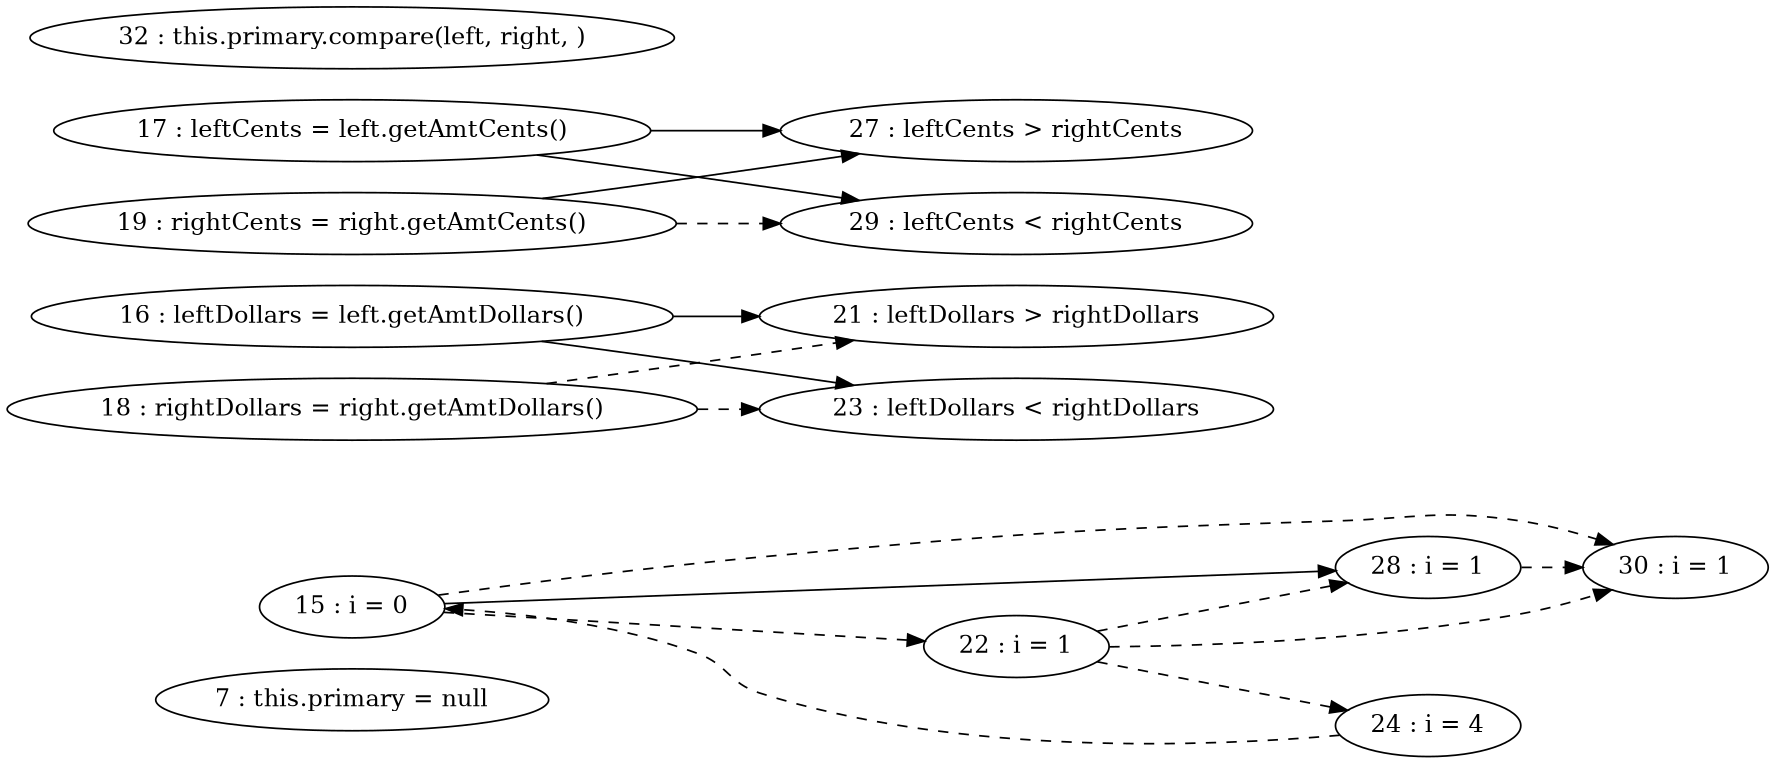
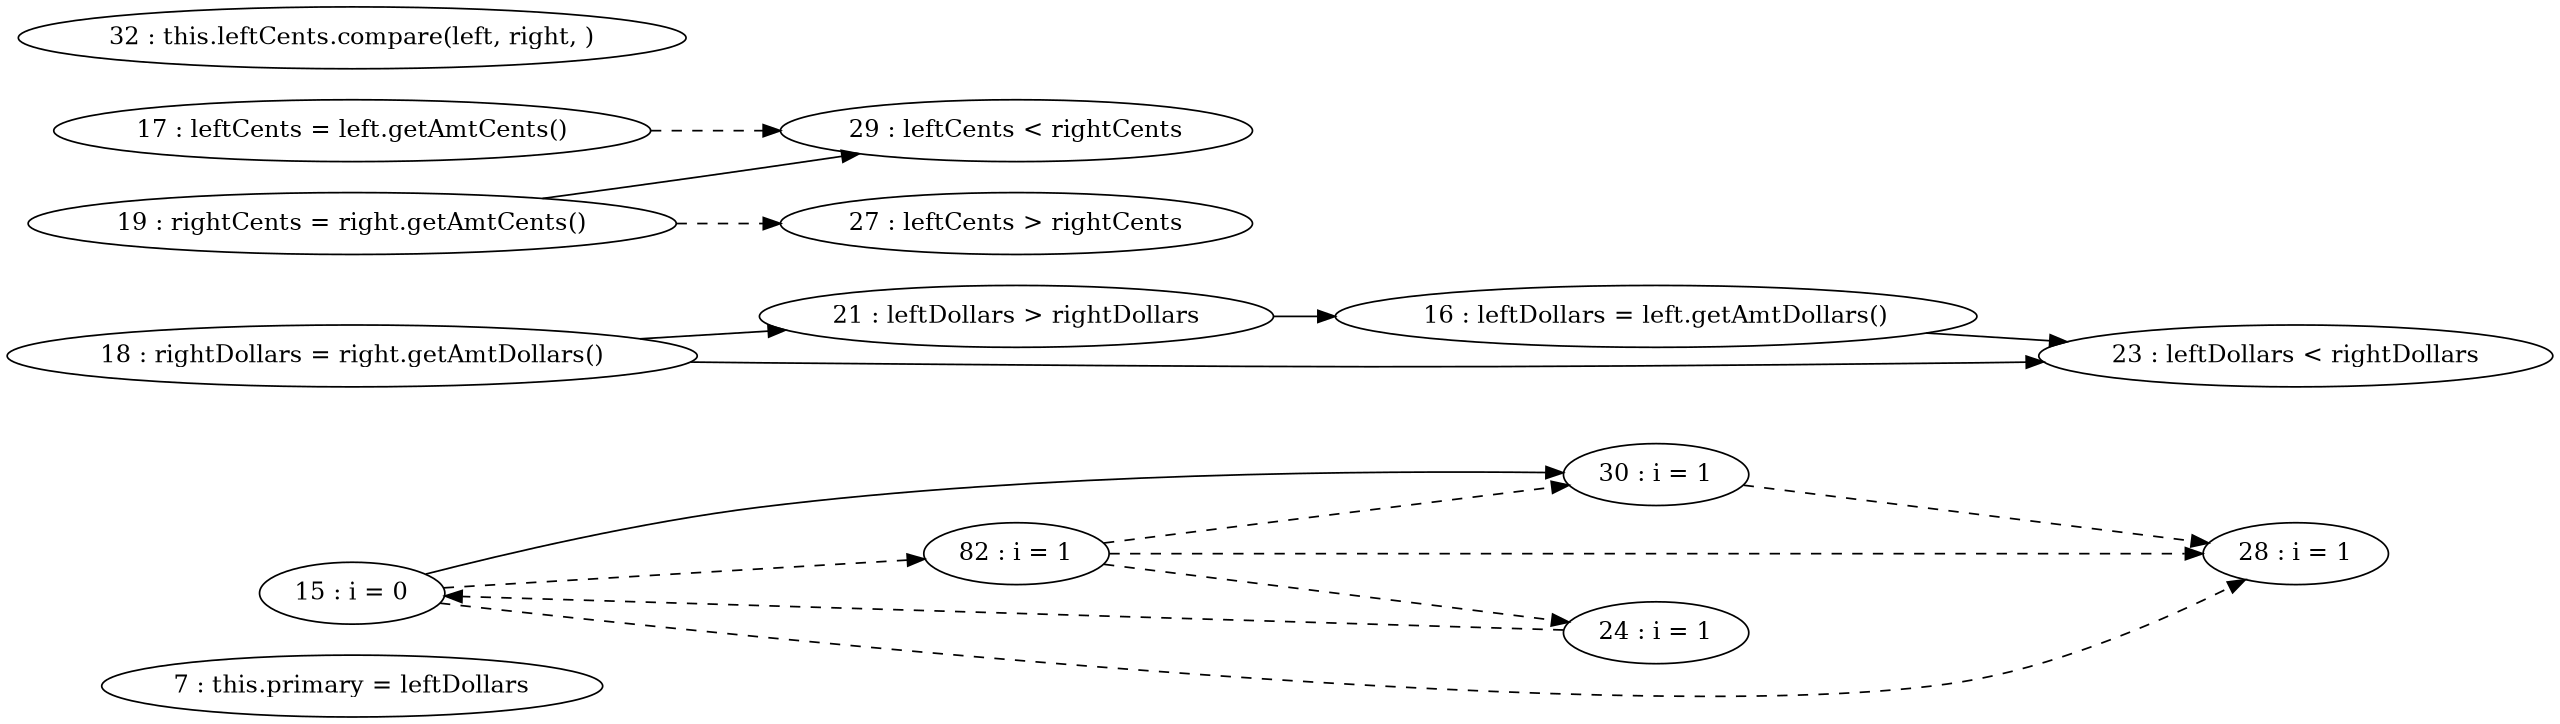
(352, 38) -> (352, 38)
(707, 131) -> none
(659, 172) -> (707, 131)
(655, 183) -> (720, 224)
(720, 224) -> (692, 178)
(708, 316) -> (1296, 316)
(655, 369) -> (704, 335)
(720, 409) -> (1358, 367)
(1017, 535) -> (982, 487)
(1543, 567) -> (1967, 513)
(881, 588) -> (1342, 683)
(1016, 647) -> (1016, 554)
(352, 700) -> (352, 686)
(1428, 726) -> (1656, 633)
